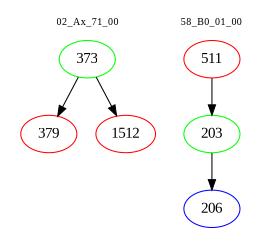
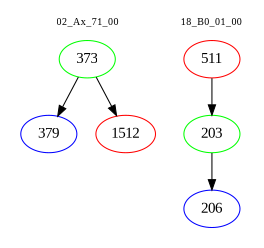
(212, 22) -> (212, 22)
(49, 134) -> (49, 134)
